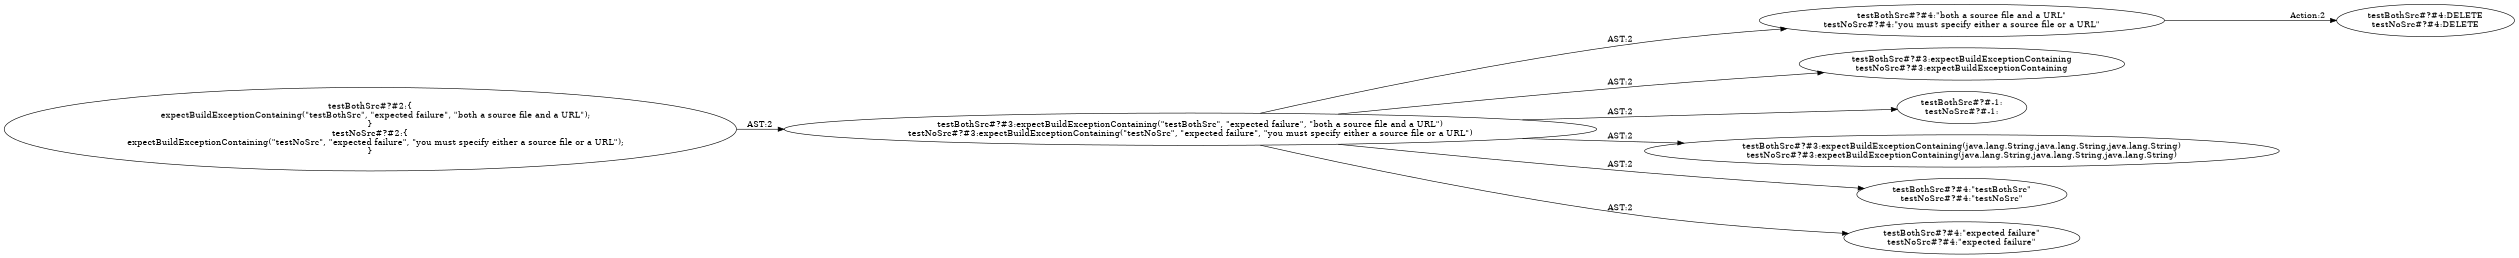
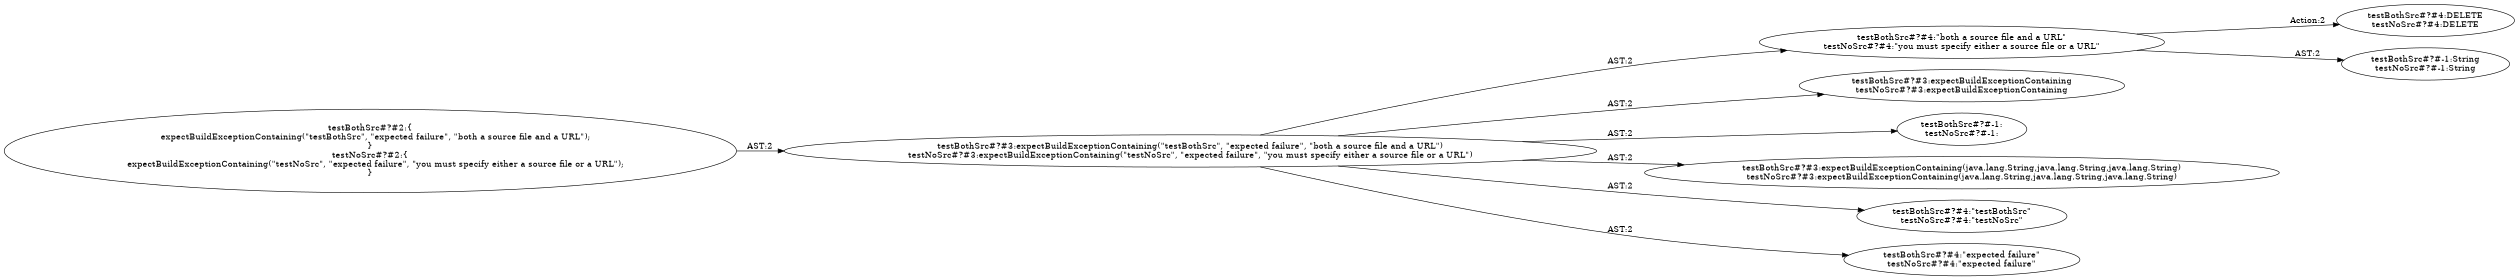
none -> (2426, 64)
